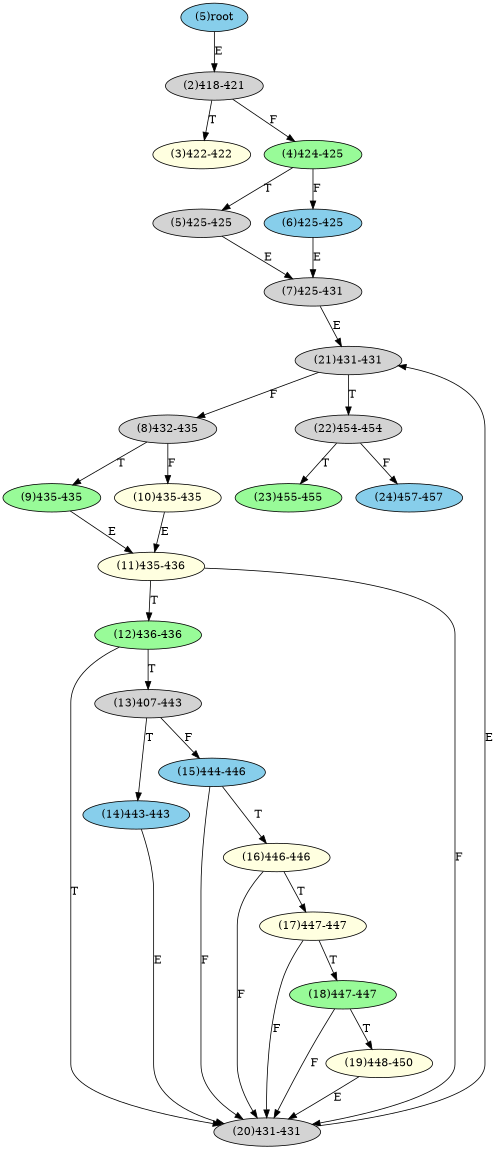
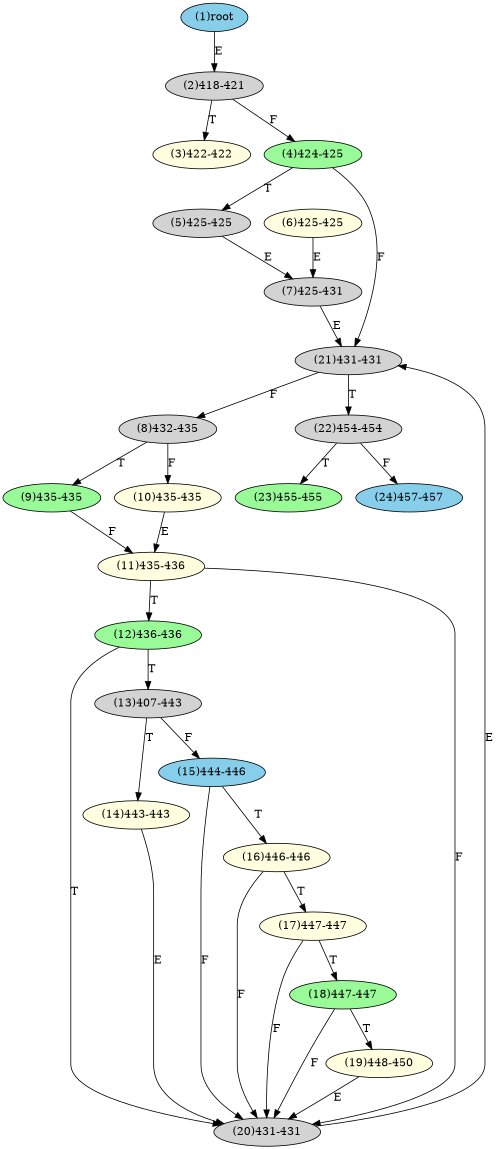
(214, 17) -> (214, 17)
(313, 185) -> (377, 247)
(313, 223) -> (313, 223)
(112, 532) -> (112, 532)
(136, 815) -> (136, 815)
